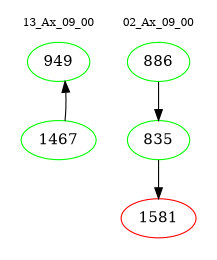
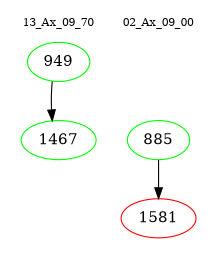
(59, 23) -> (59, 23)
(159, 62) -> none
(66, 107) -> (51, 96)
(159, 140) -> (159, 140)
